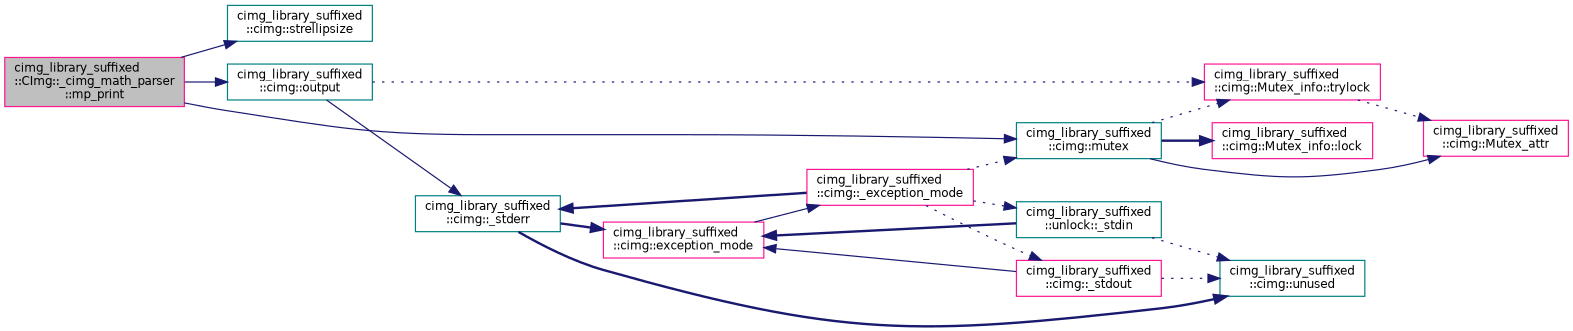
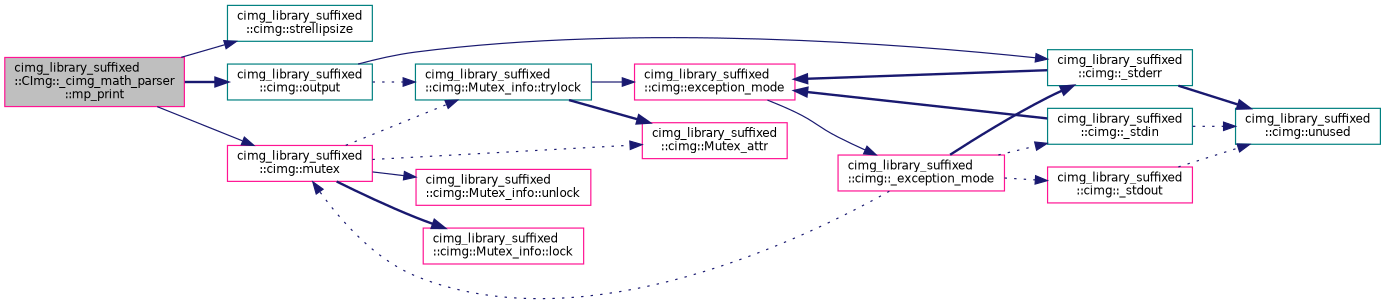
(200, 82) -> (200, 82)
(1292, 82) -> (503, 82)
(1388, 109) -> (603, 110)
(1089, 141) -> (300, 163)
(1289, 177) -> (501, 152)
none -> (503, 187)
(1089, 220) -> (1120, 126)
(896, 260) -> (607, 82)
